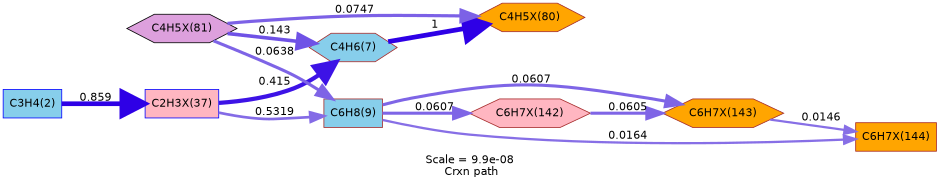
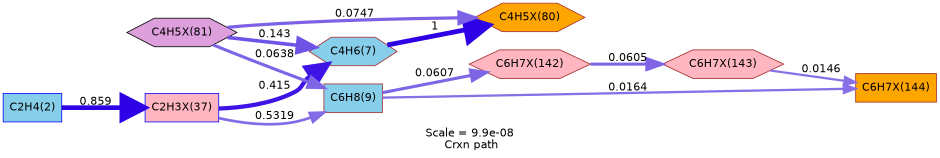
(524, 85) -> none
(32, 104) -> (32, 108)
(723, 113) -> (723, 64)
